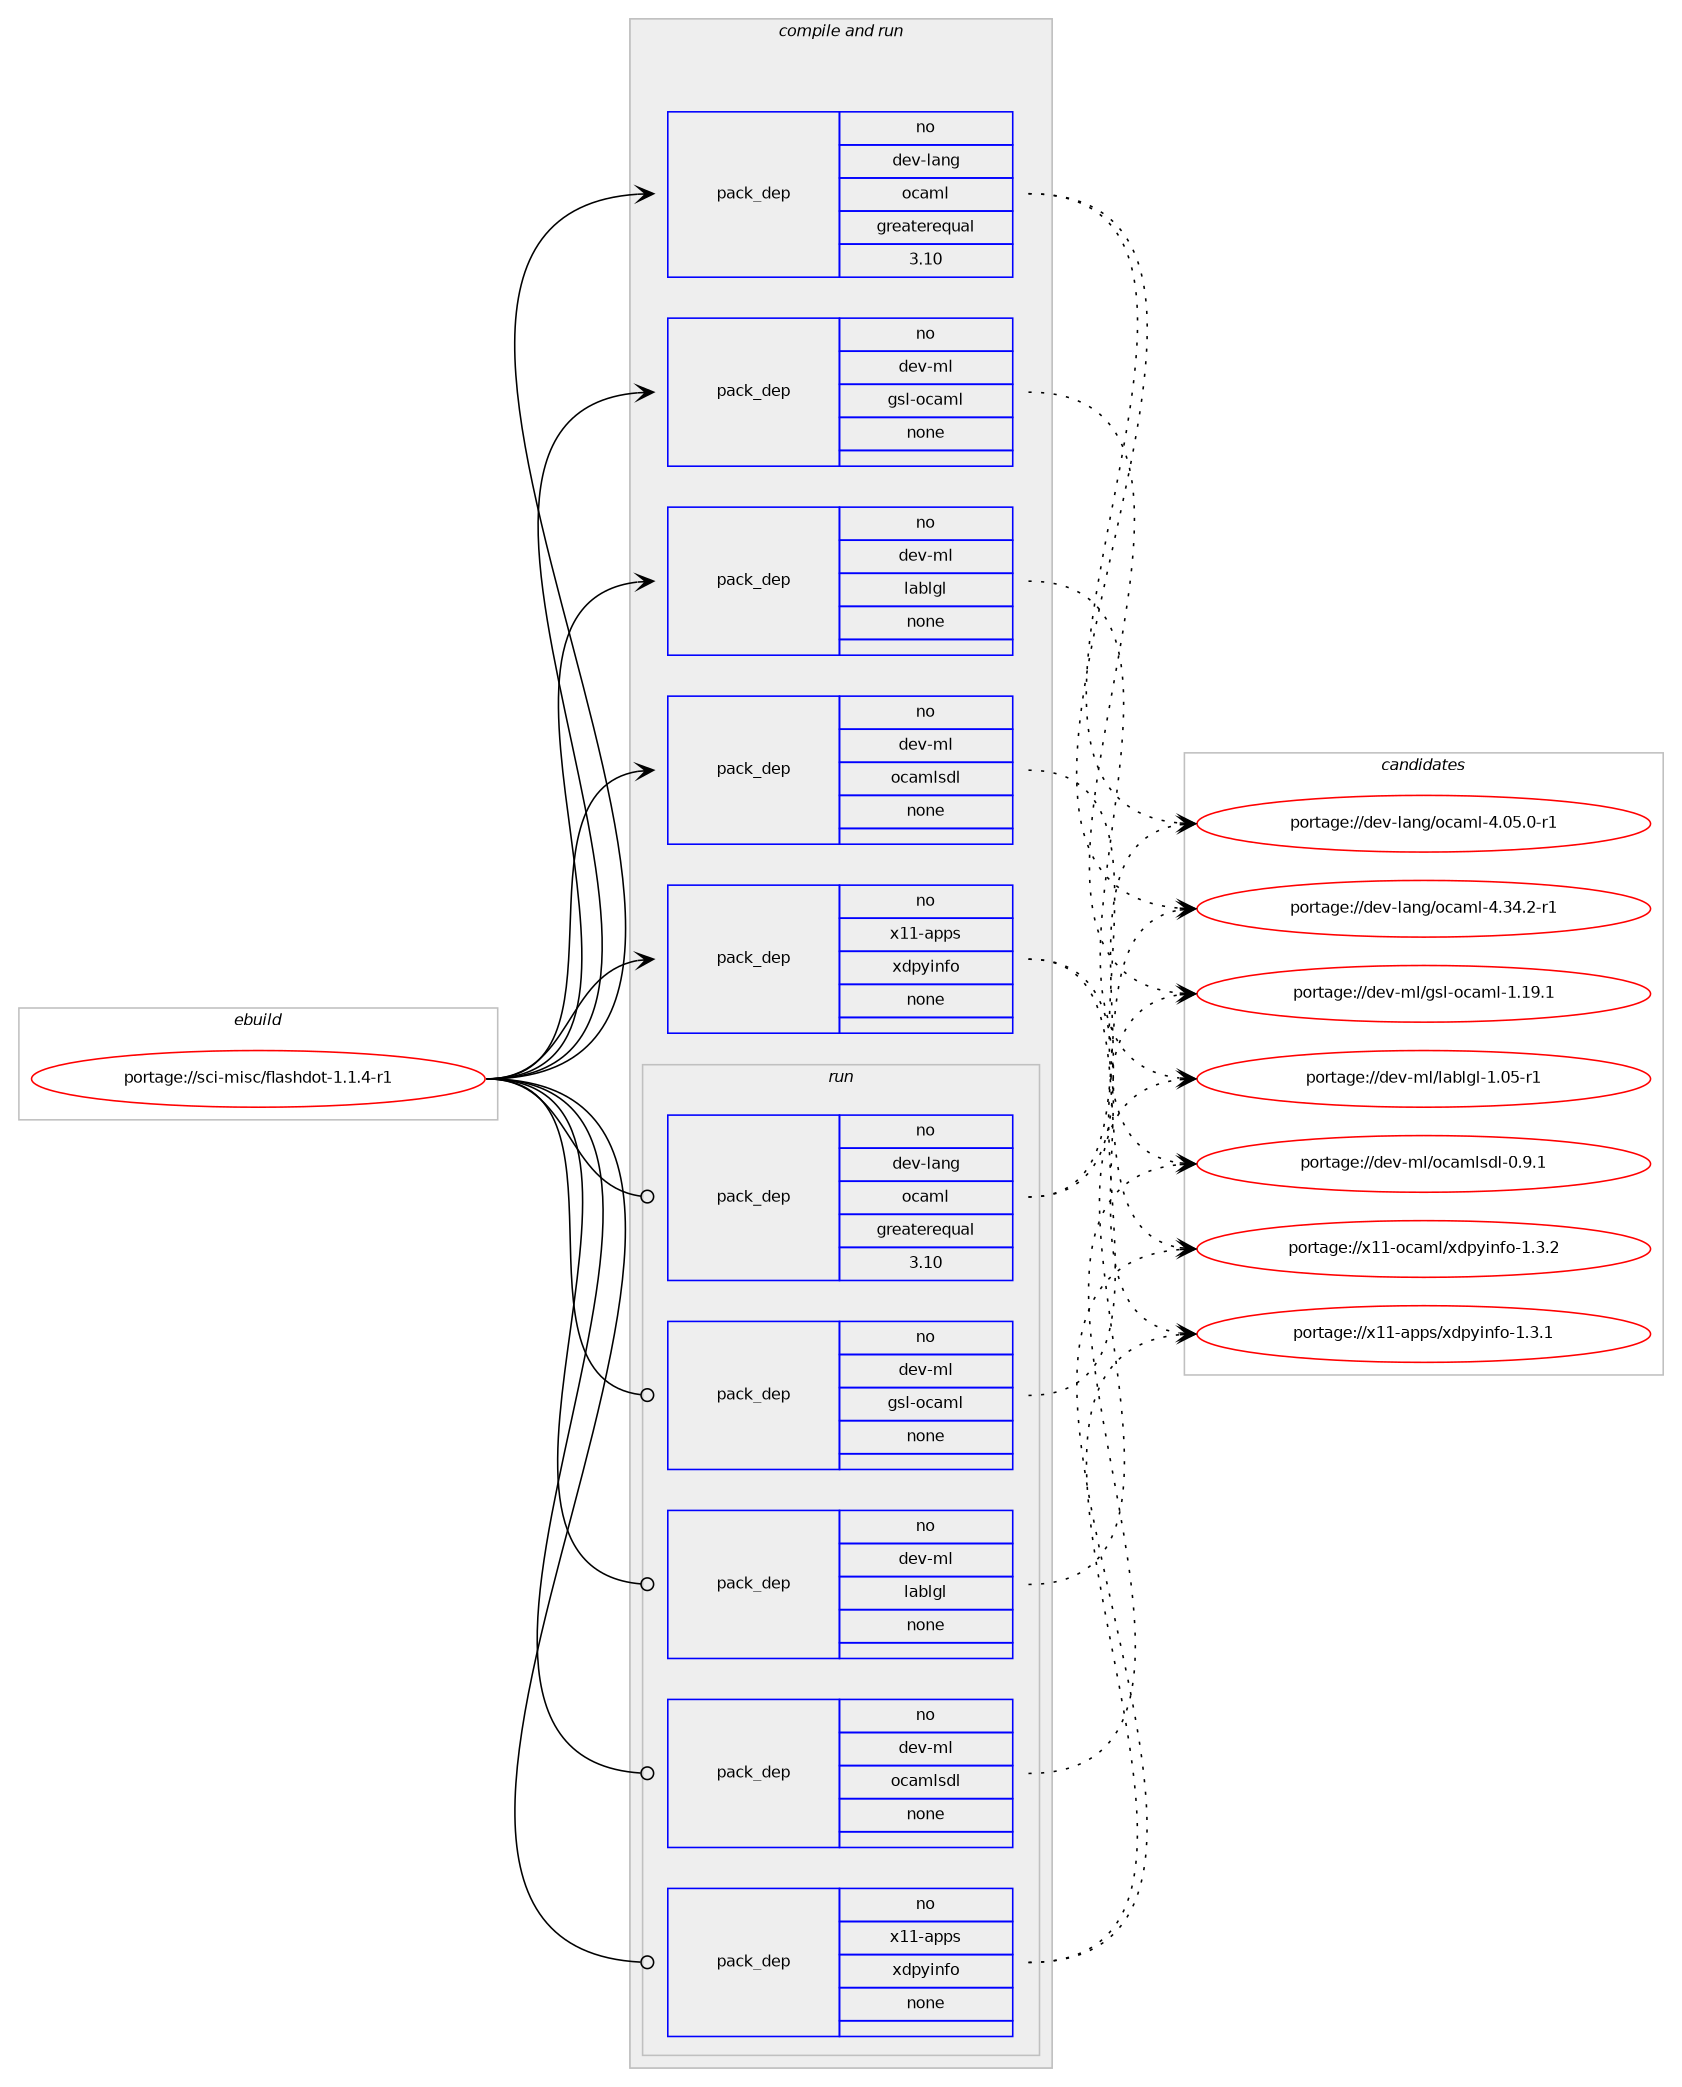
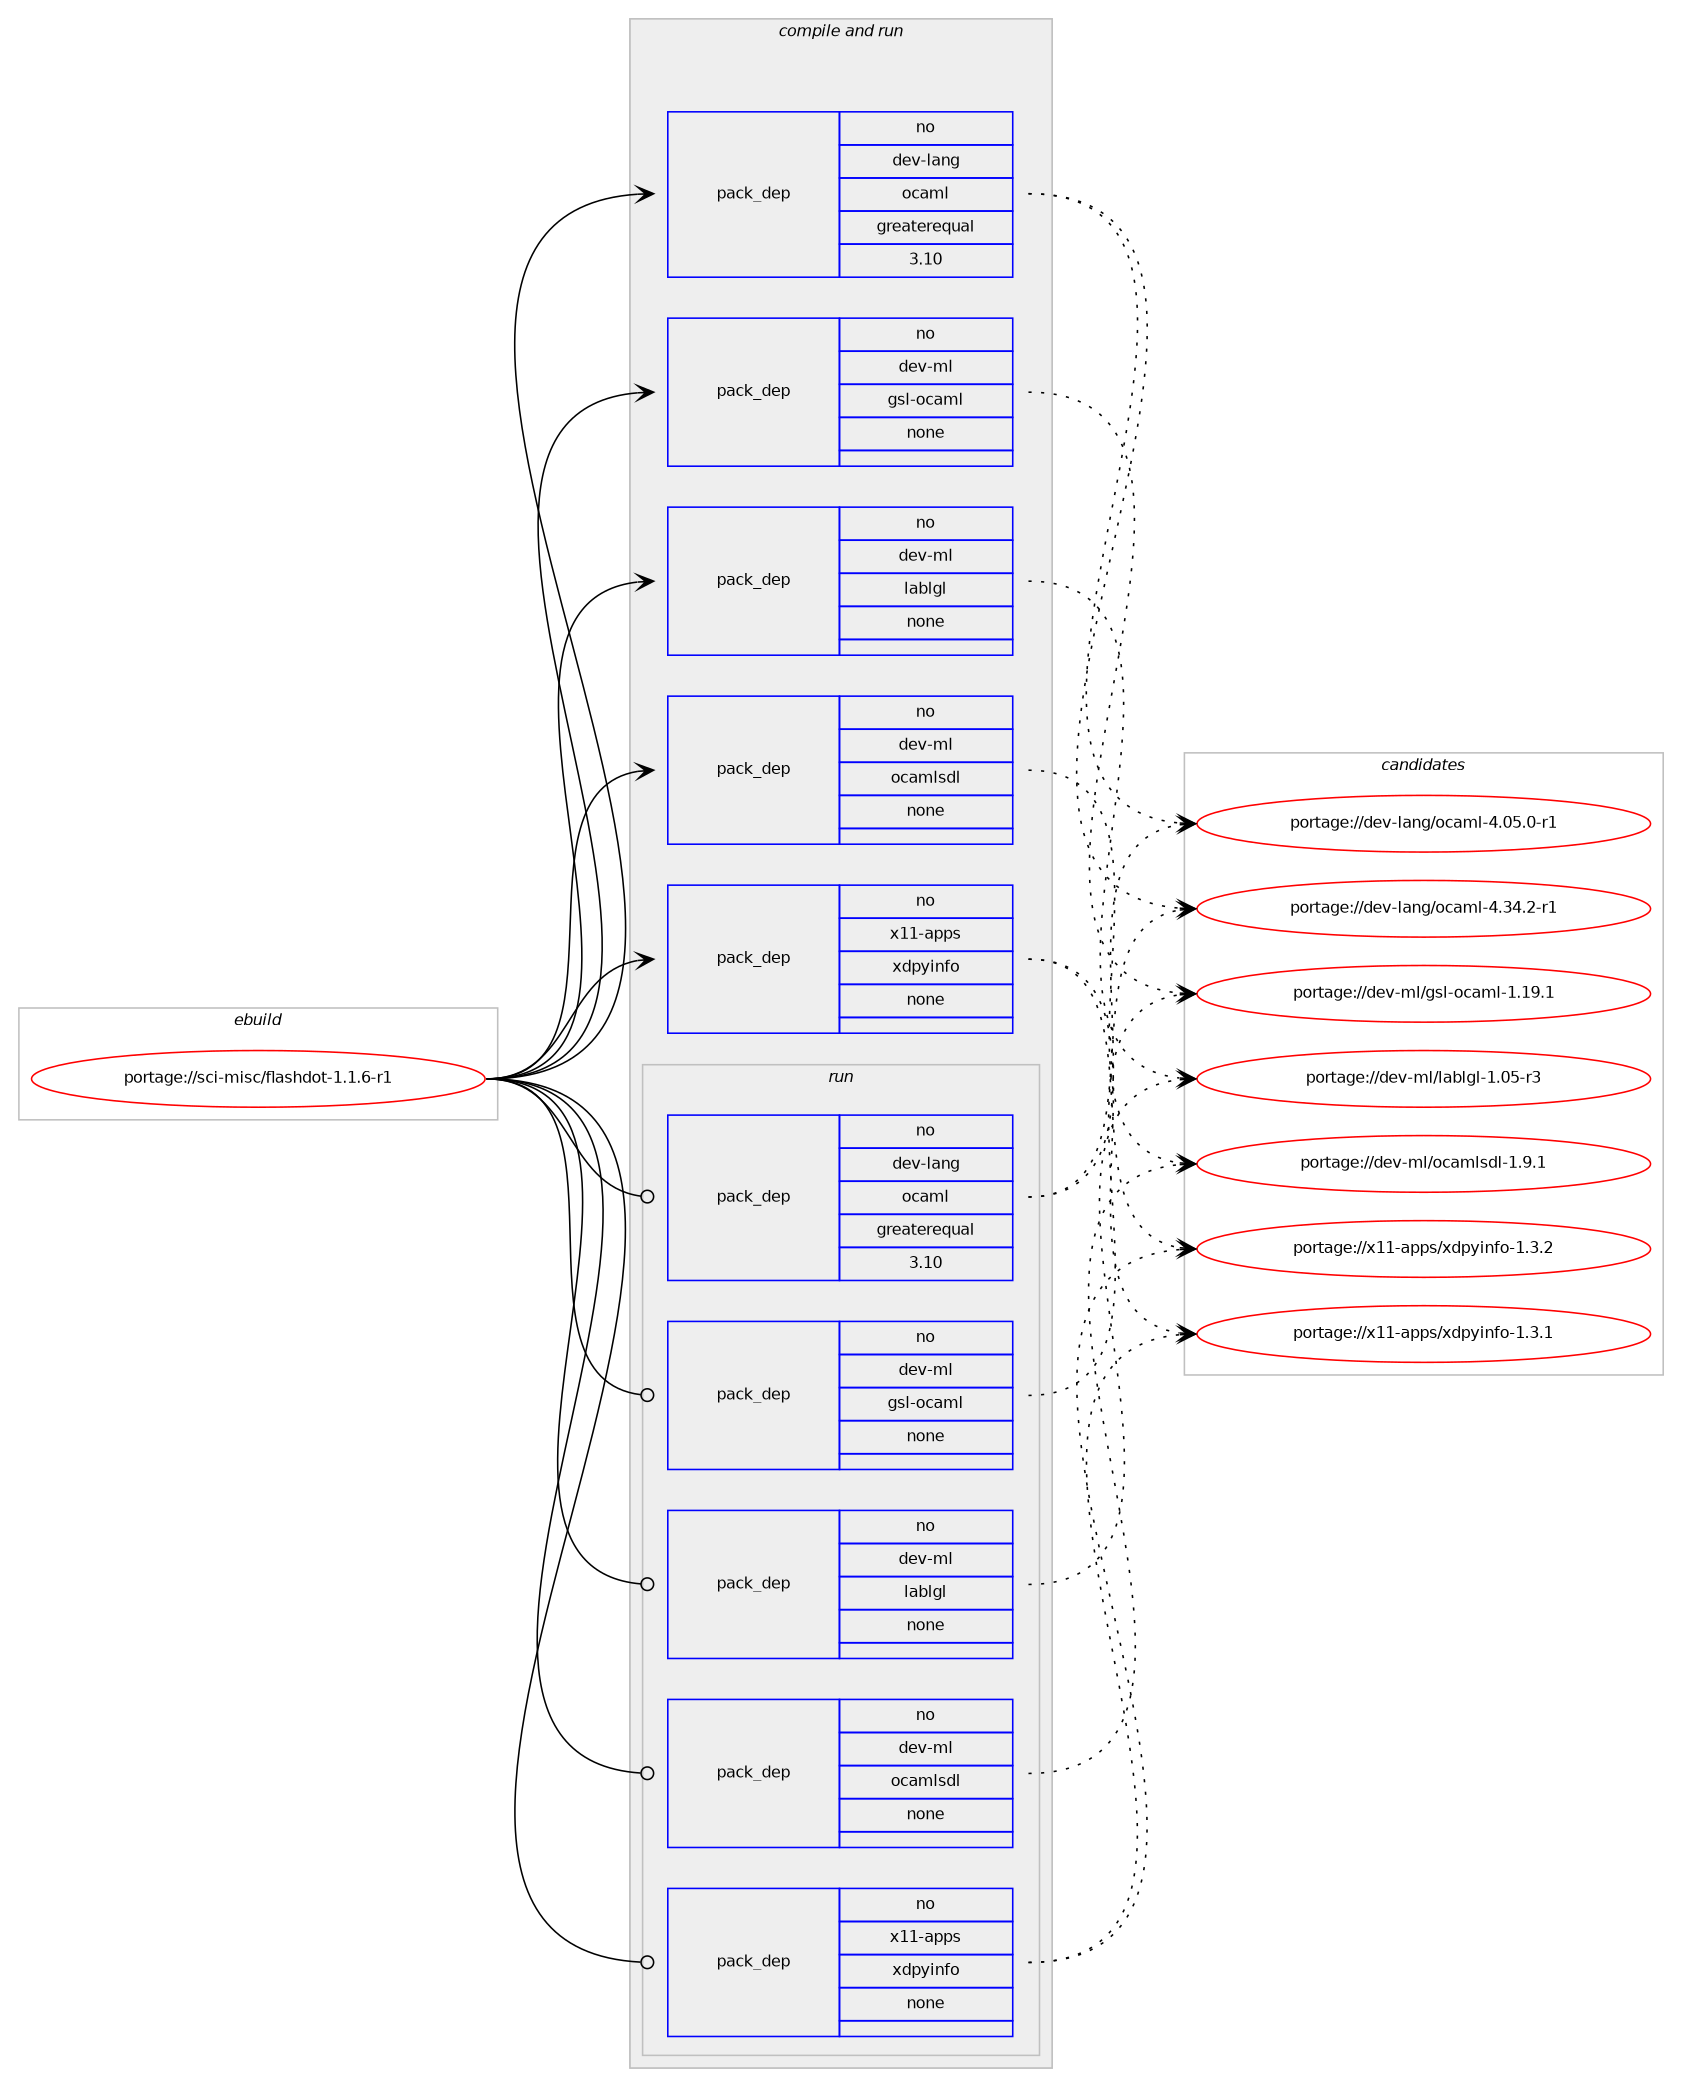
(258, 1079) -> (258, 1079)
(1424, 1079) -> (1424, 1079)
(1424, 1164) -> (1424, 1164)
(1424, 1249) -> (1424, 1249)
